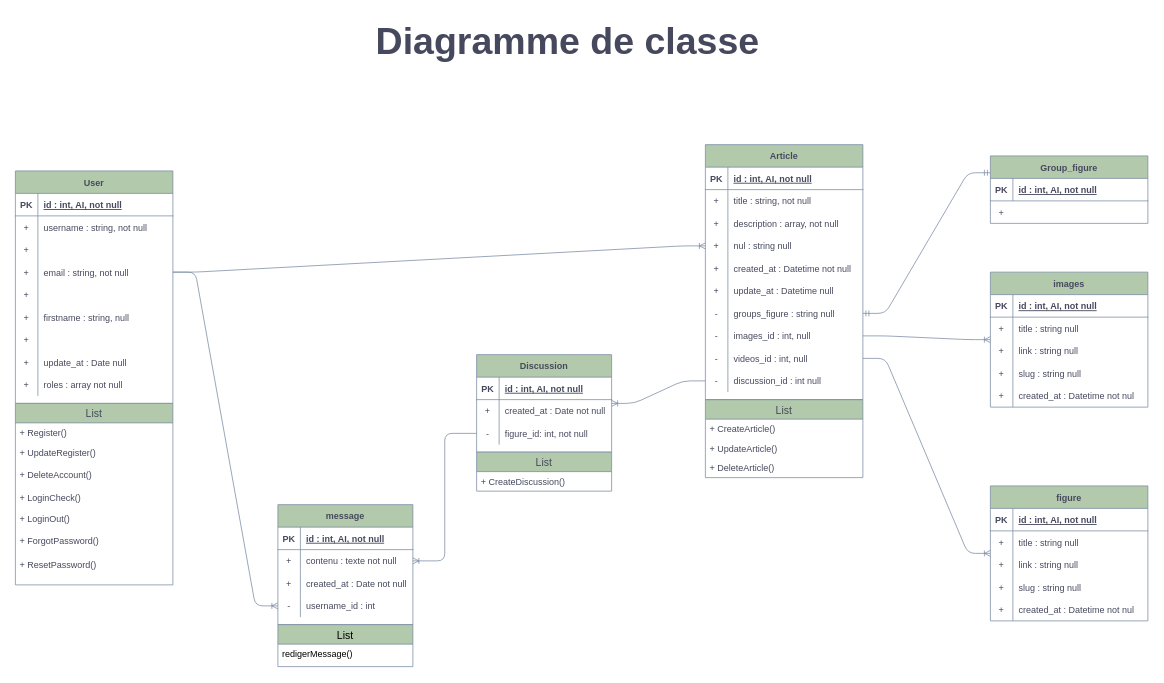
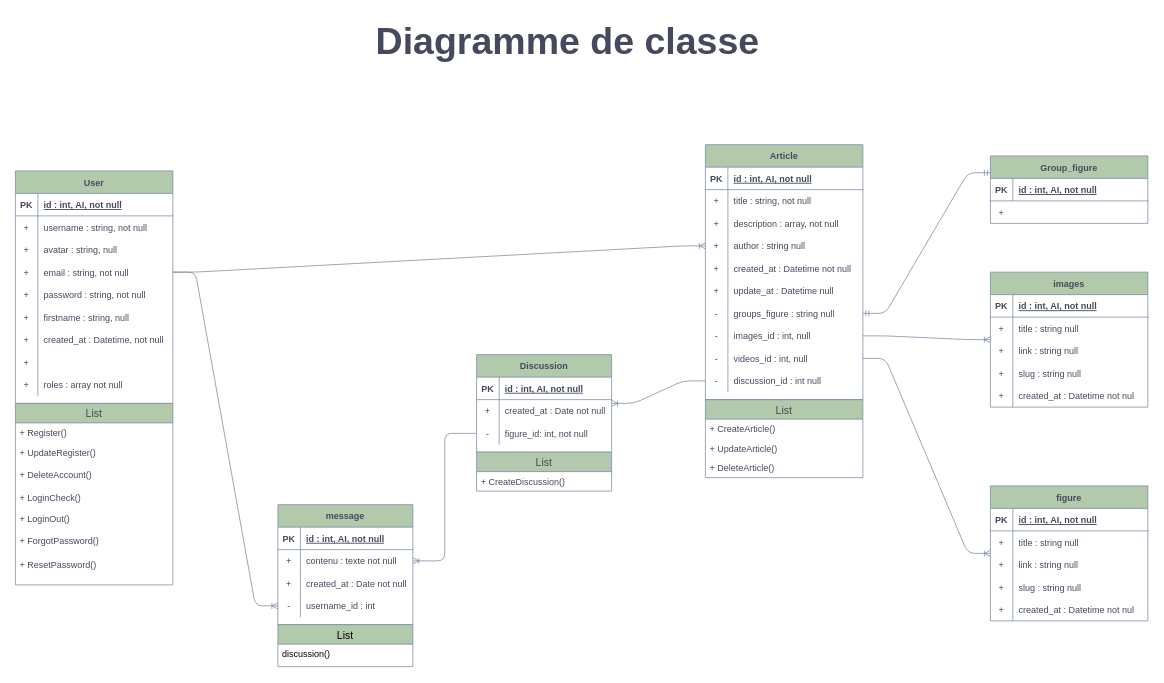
(767, 246) -> (776, 246)
none -> (105, 249)
none -> (105, 294)
none -> (105, 339)
(105, 362) -> none
(321, 654) -> (310, 654)
